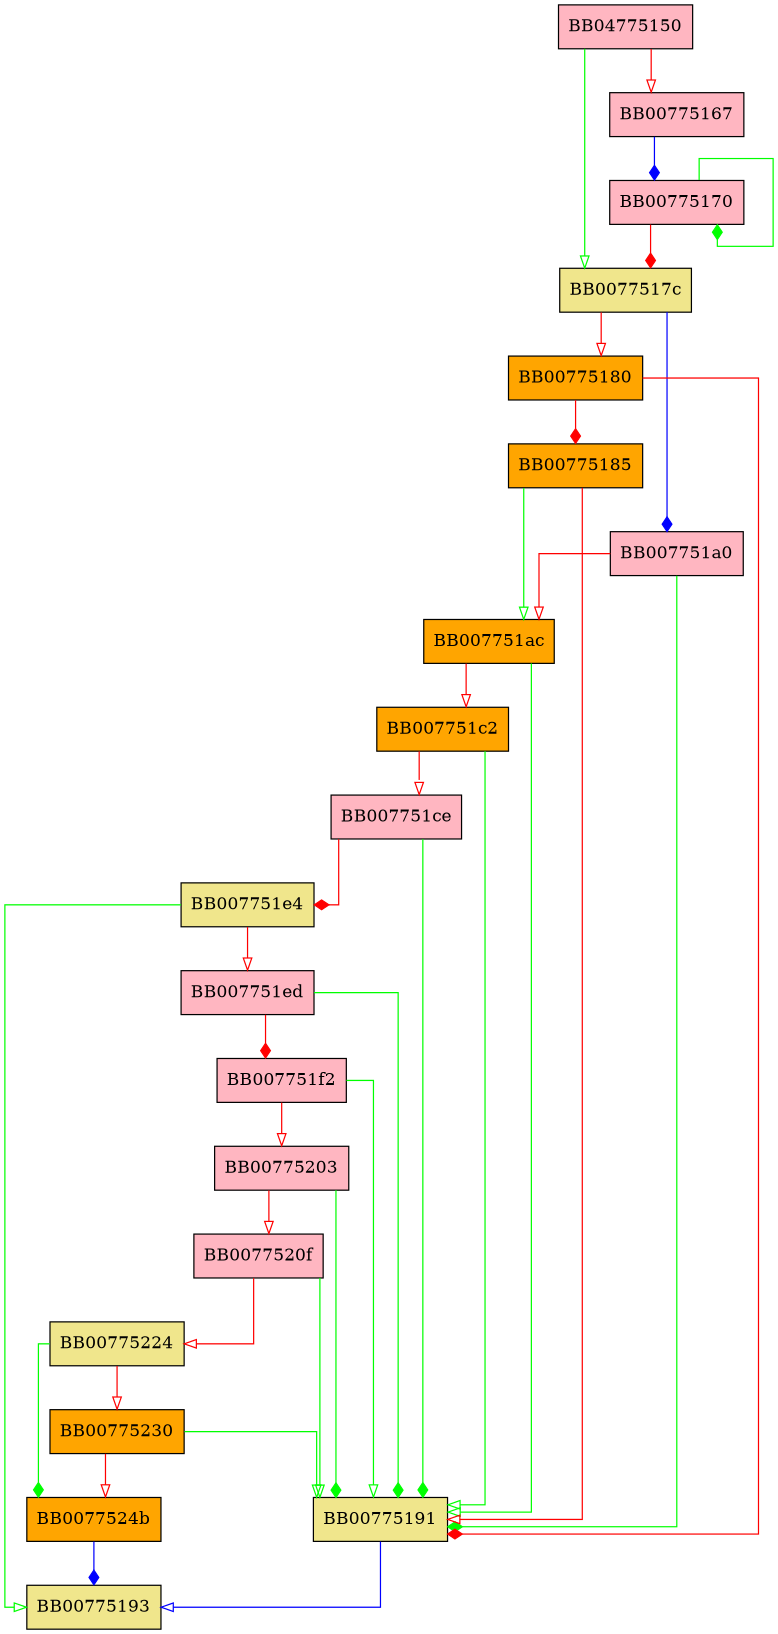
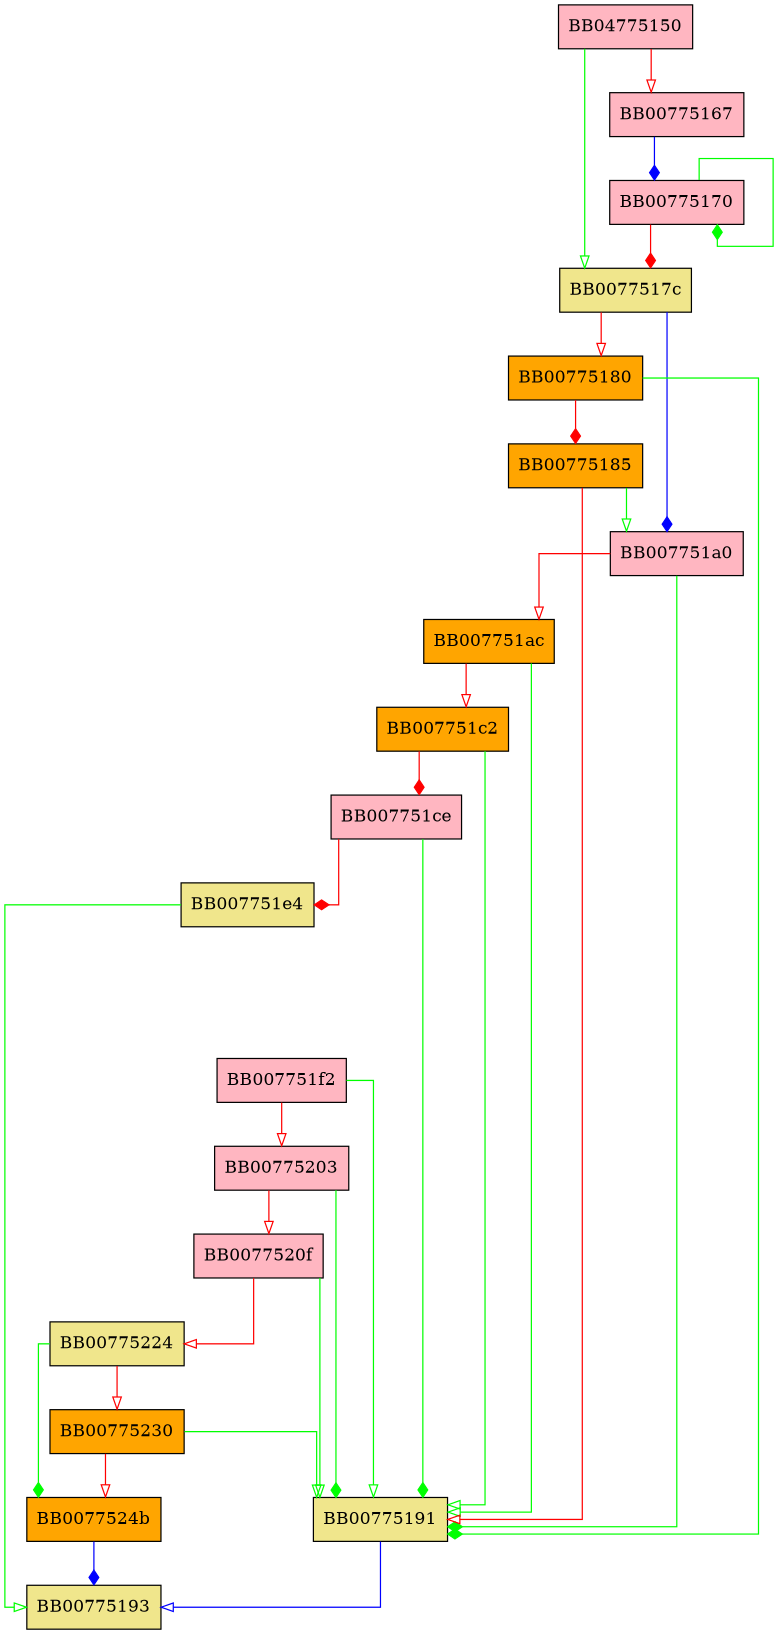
(524, 548) -> (626, 503)
(419, 766) -> (419, 766)
(248, 993) -> none
(758, 1046) -> (758, 1046)
